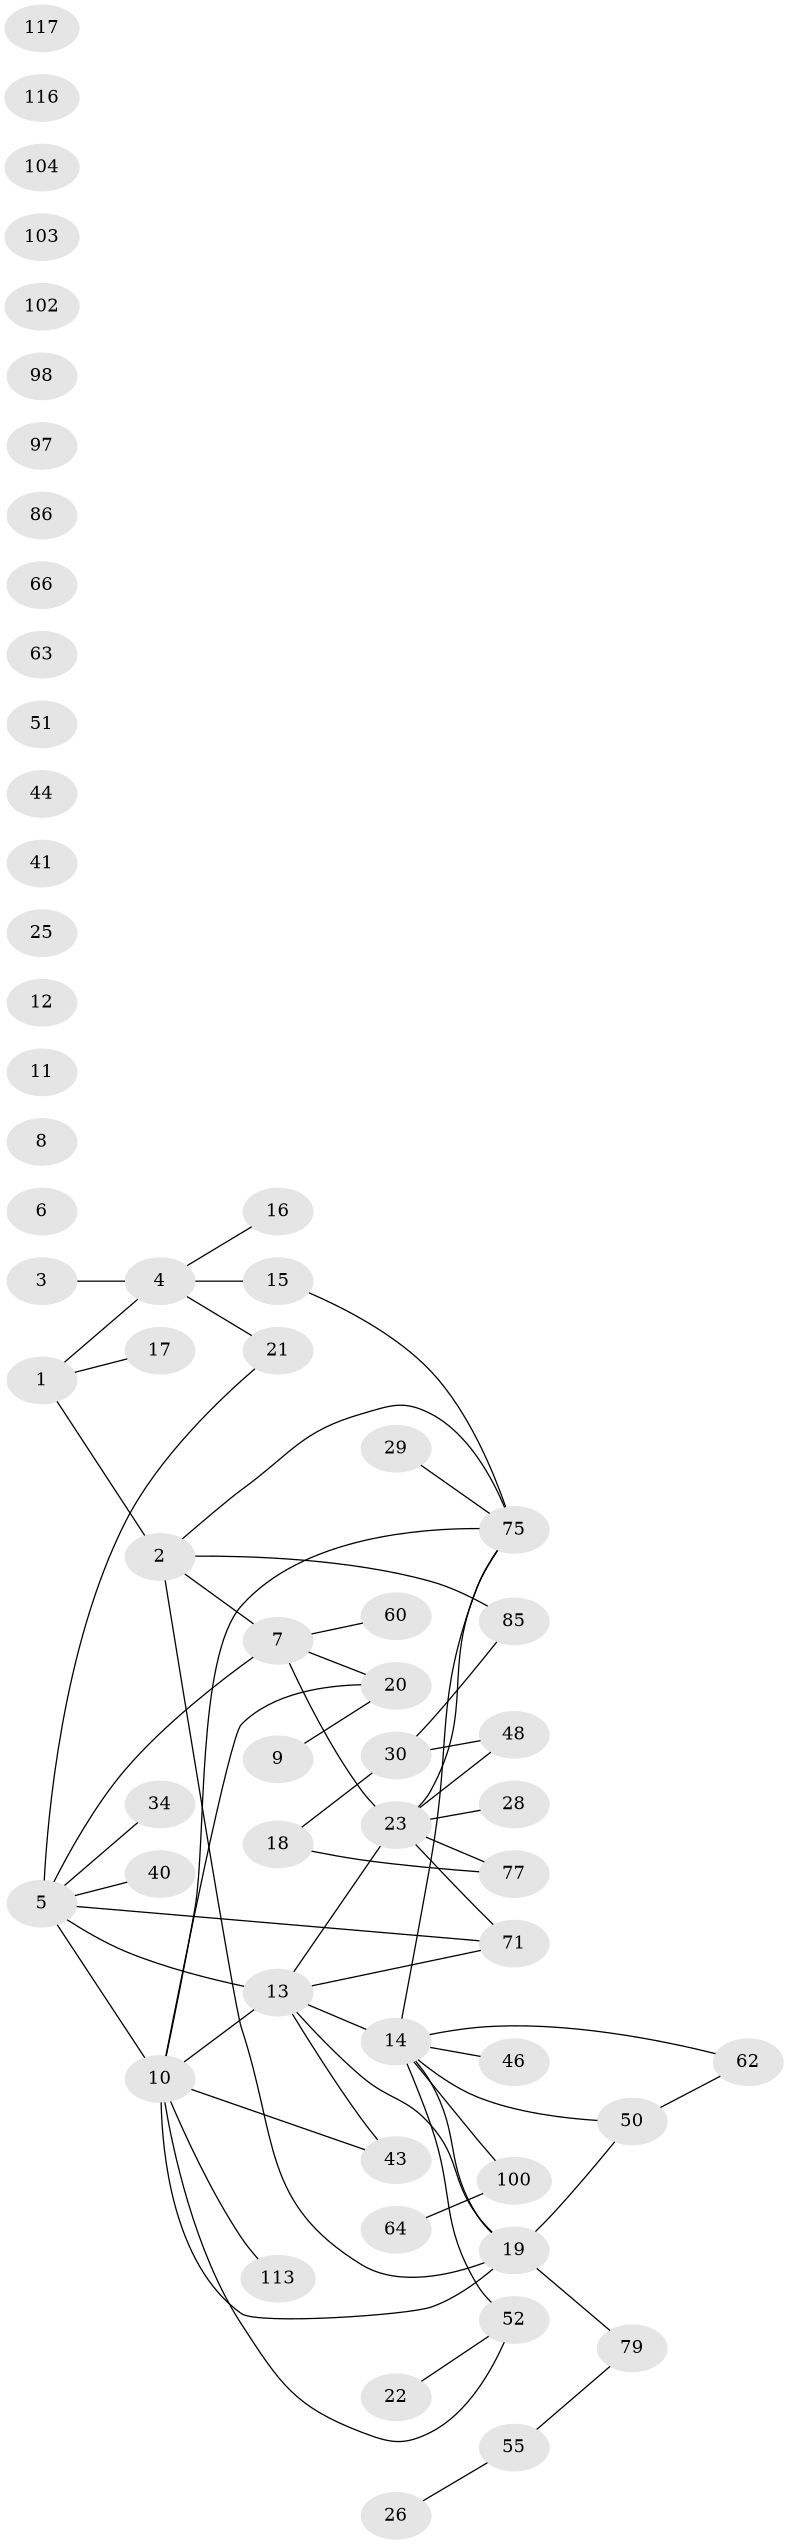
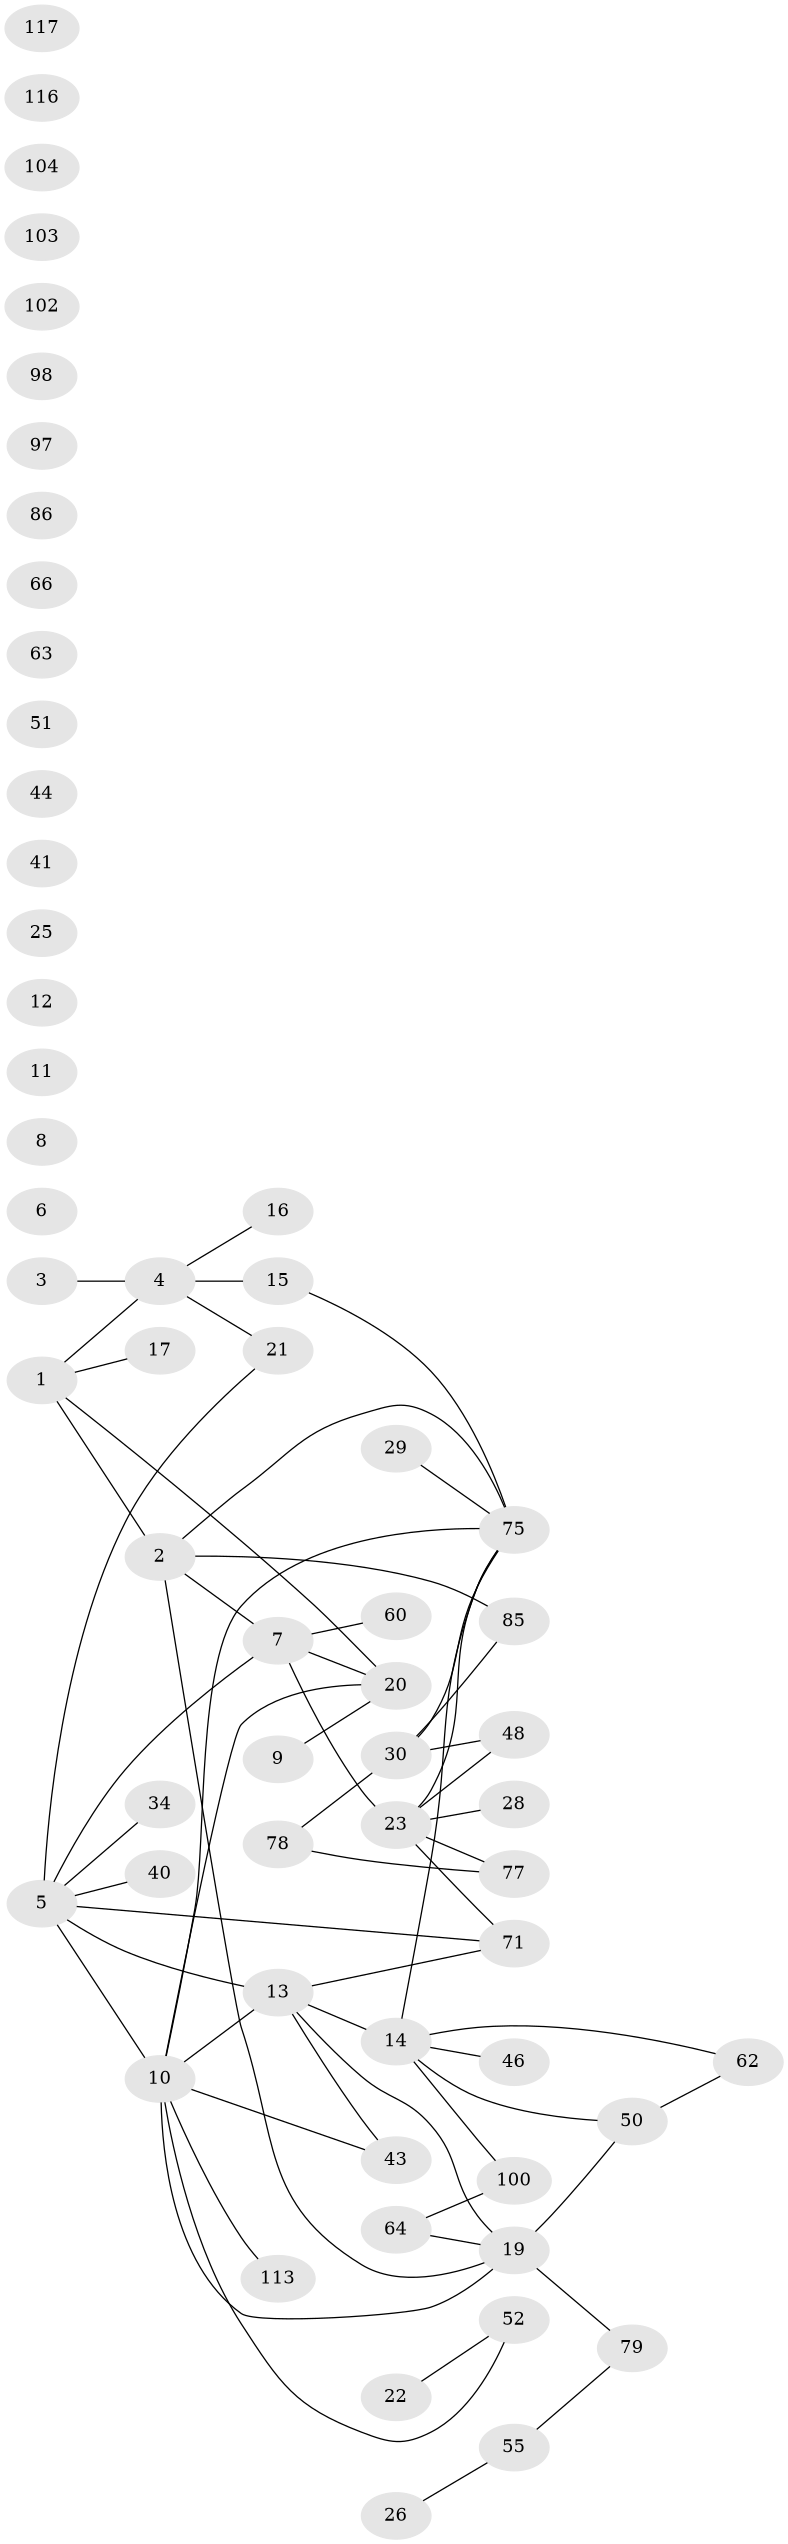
none -> (225, 1527)
none -> (458, 1645)
(278, 1844) -> (278, 1844)
(337, 1909) -> none
(451, 2138) -> (455, 2240)
(445, 2185) -> none
